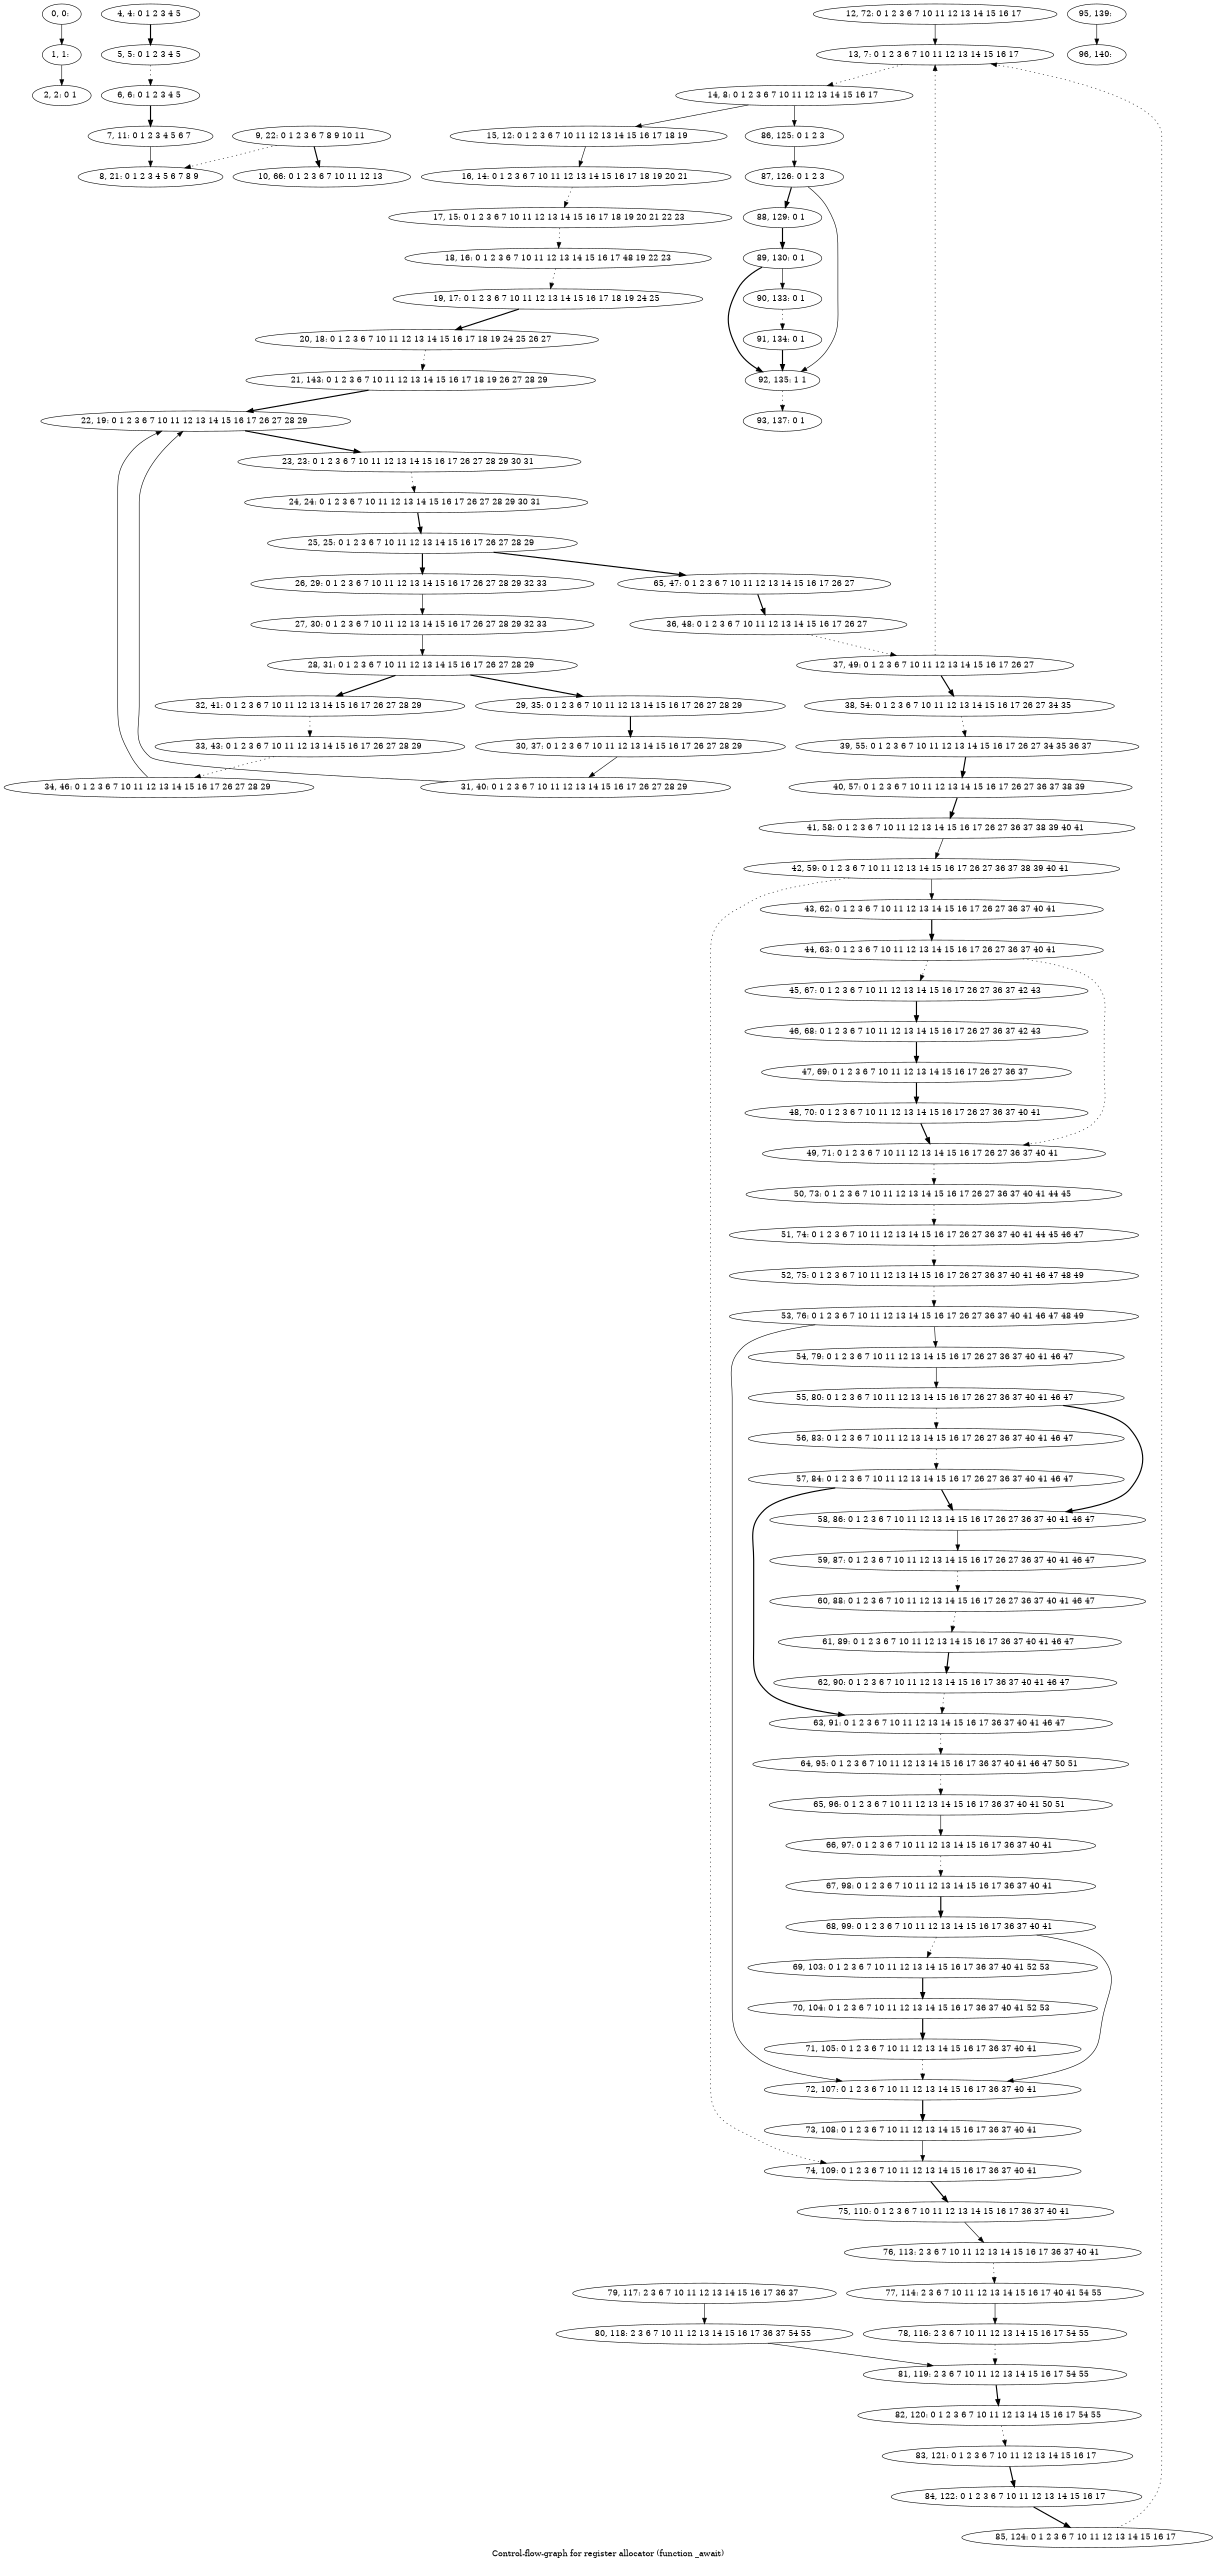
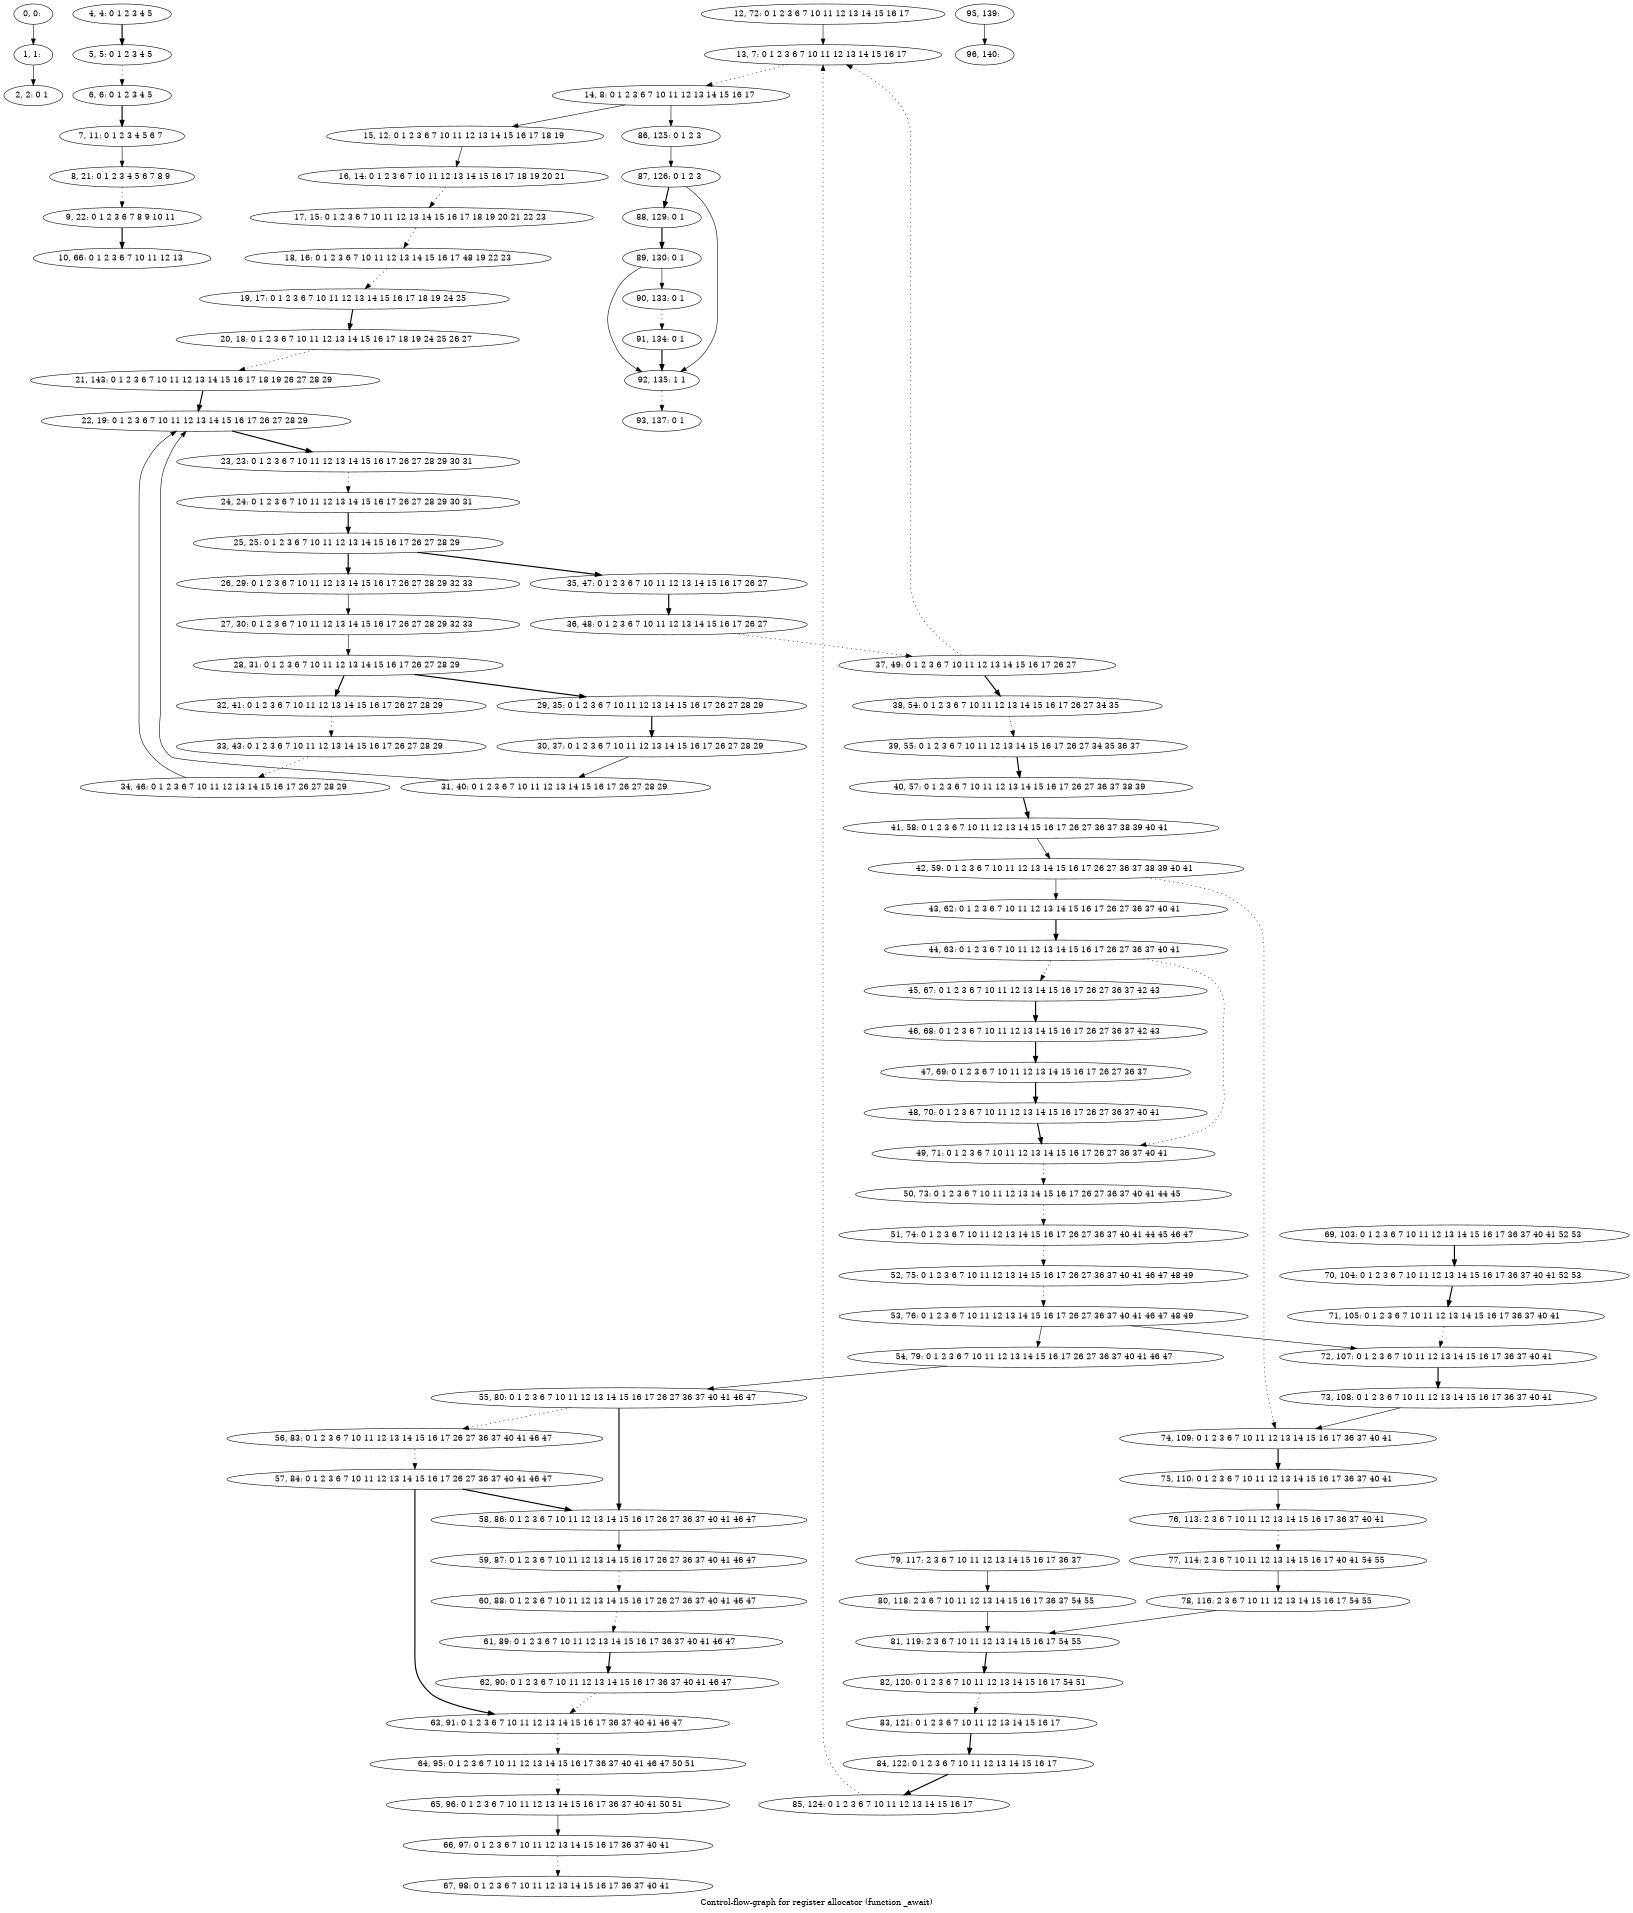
(234, 156) -> (122, 195)
(729, 317) -> (608, 317)
(754, 584) -> (669, 584)
(941, 1927) -> none
(995, 2352) -> (1136, 1621)
(1000, 2415) -> (983, 1683)
